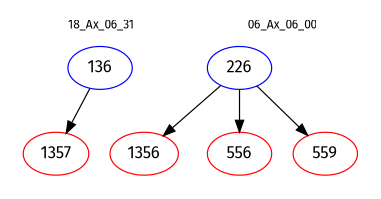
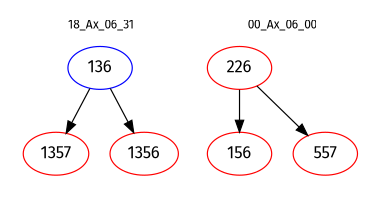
(282, 26) -> (282, 26)
(240, 68) -> (240, 68)
(205, 99) -> (119, 105)
(240, 154) -> (240, 154)
(325, 154) -> (325, 154)
